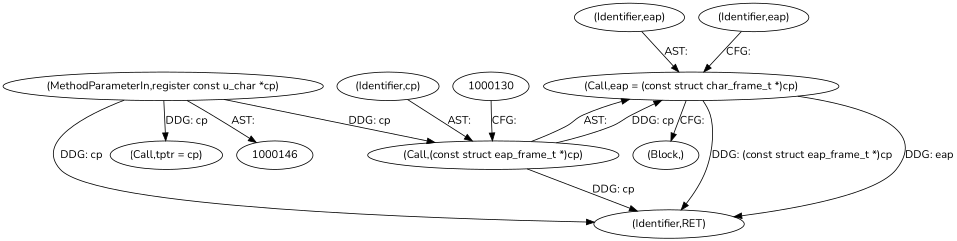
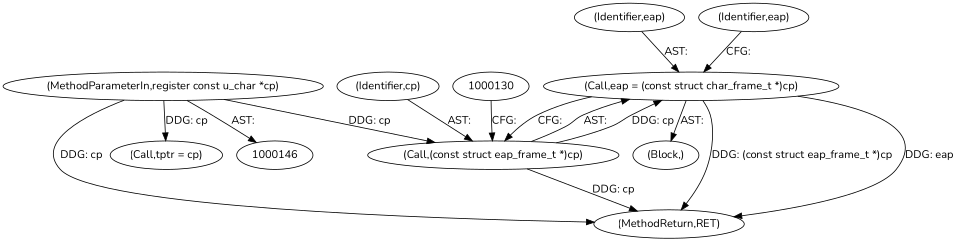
none -> (548, 110)
(694, 121) -> (694, 121)
(669, 224) -> (669, 224)
